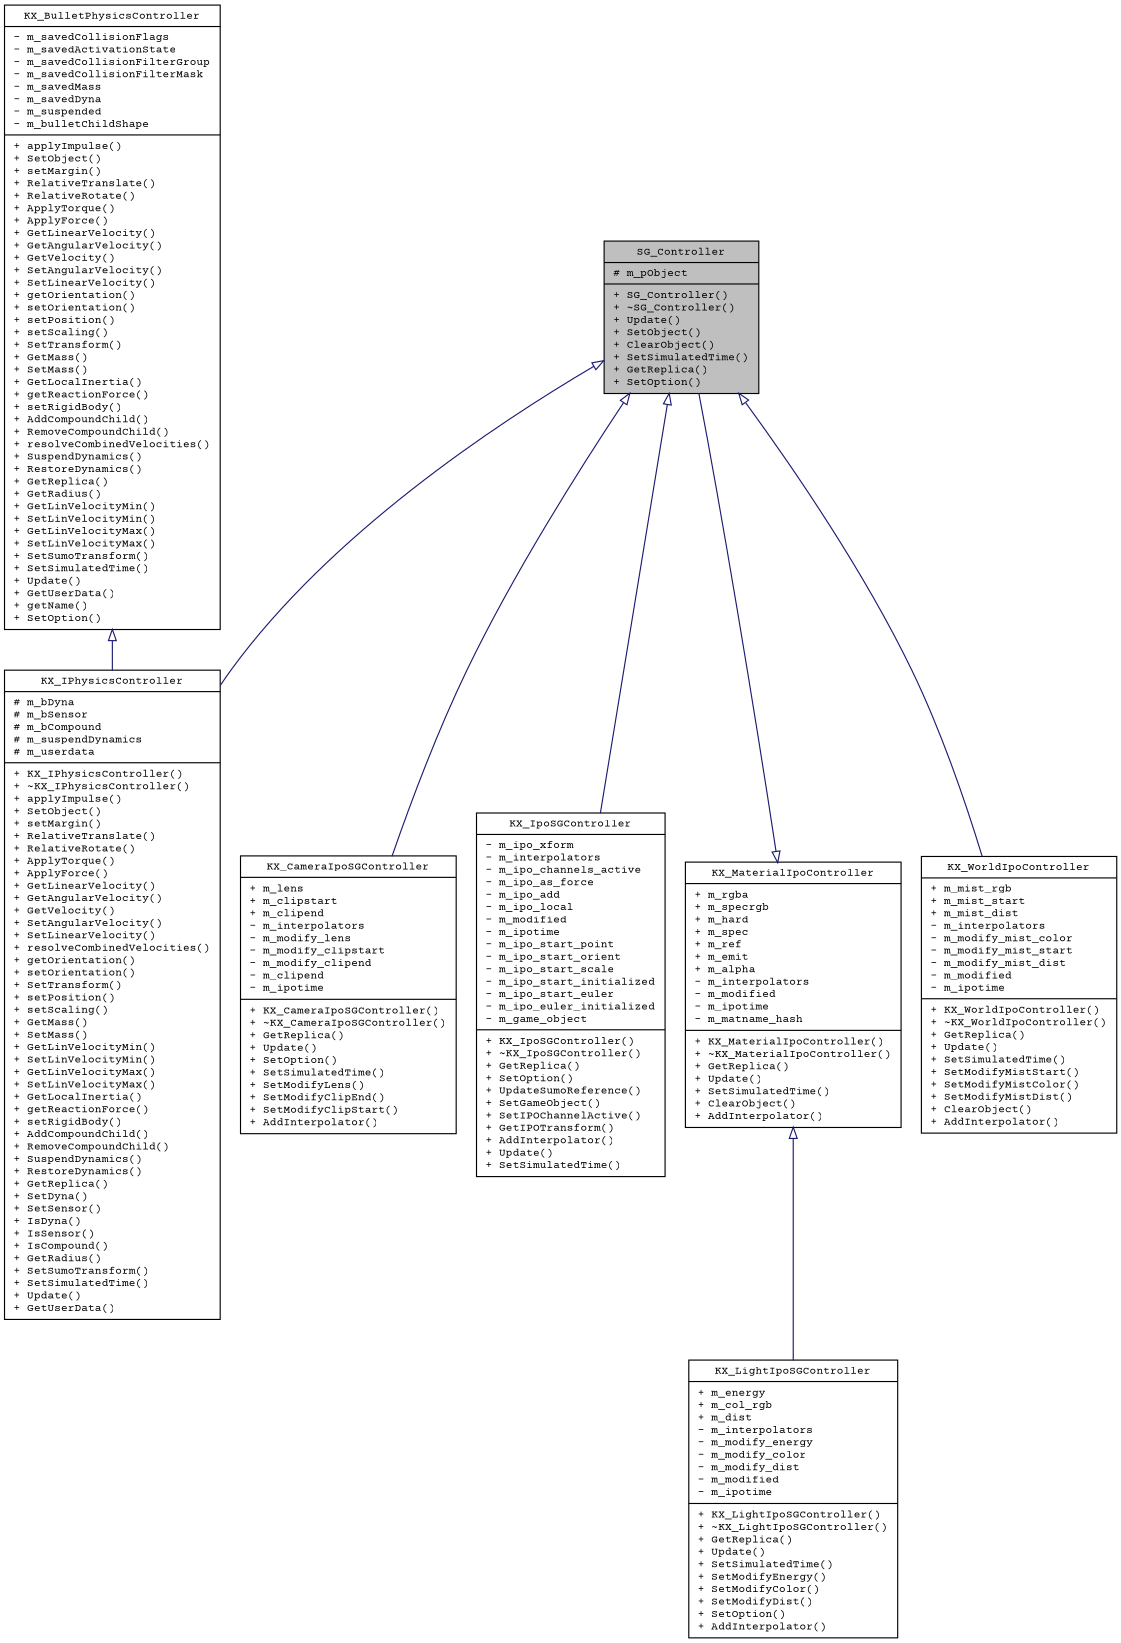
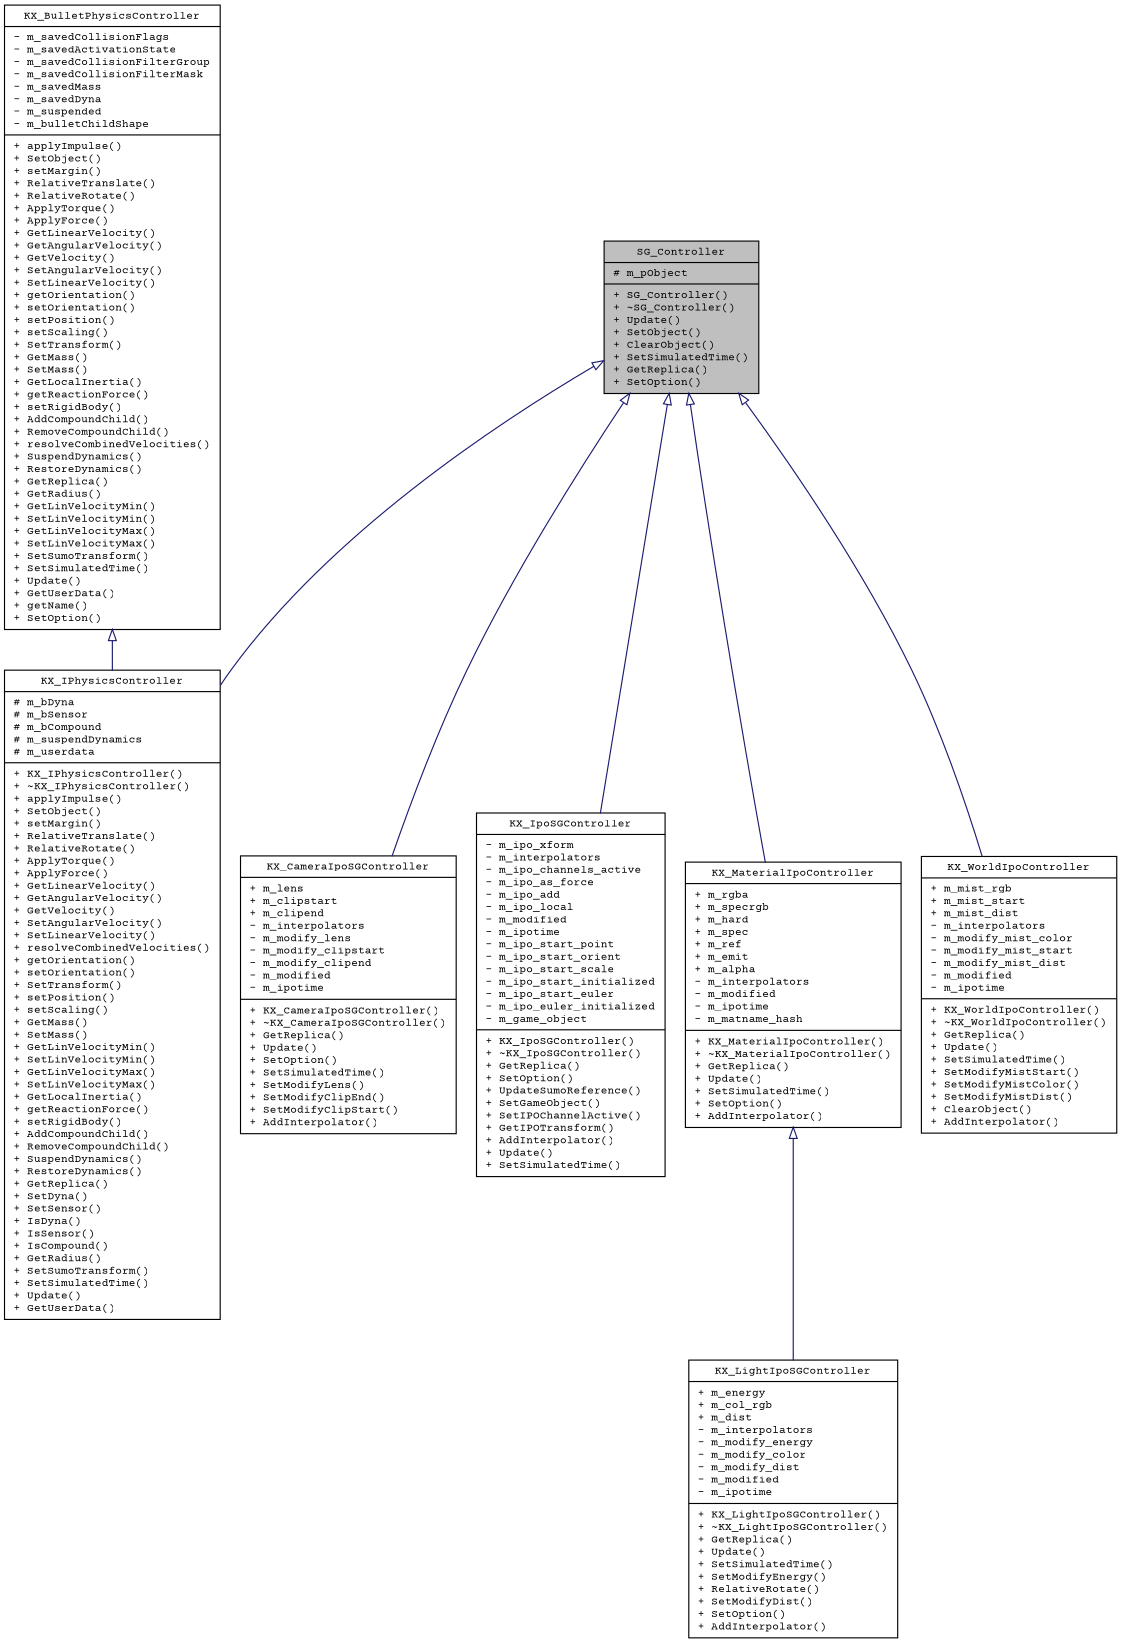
(739, 622) -> (726, 634)
(287, 975) -> (291, 975)
(746, 1103) -> (739, 1103)
(759, 1589) -> (759, 1589)
